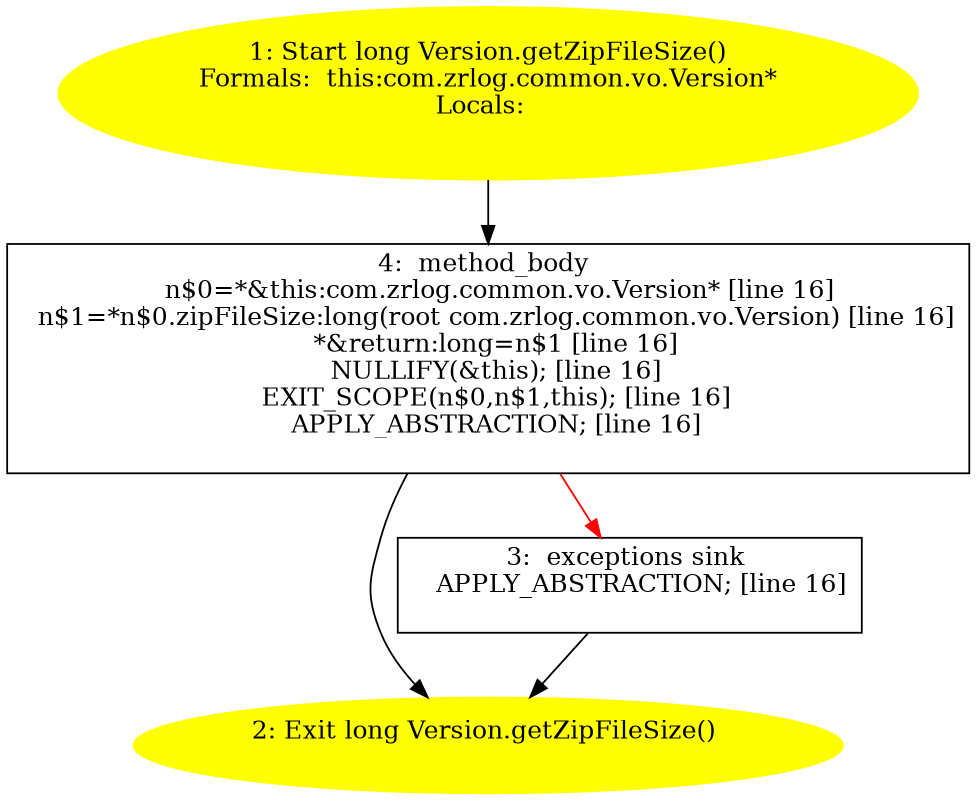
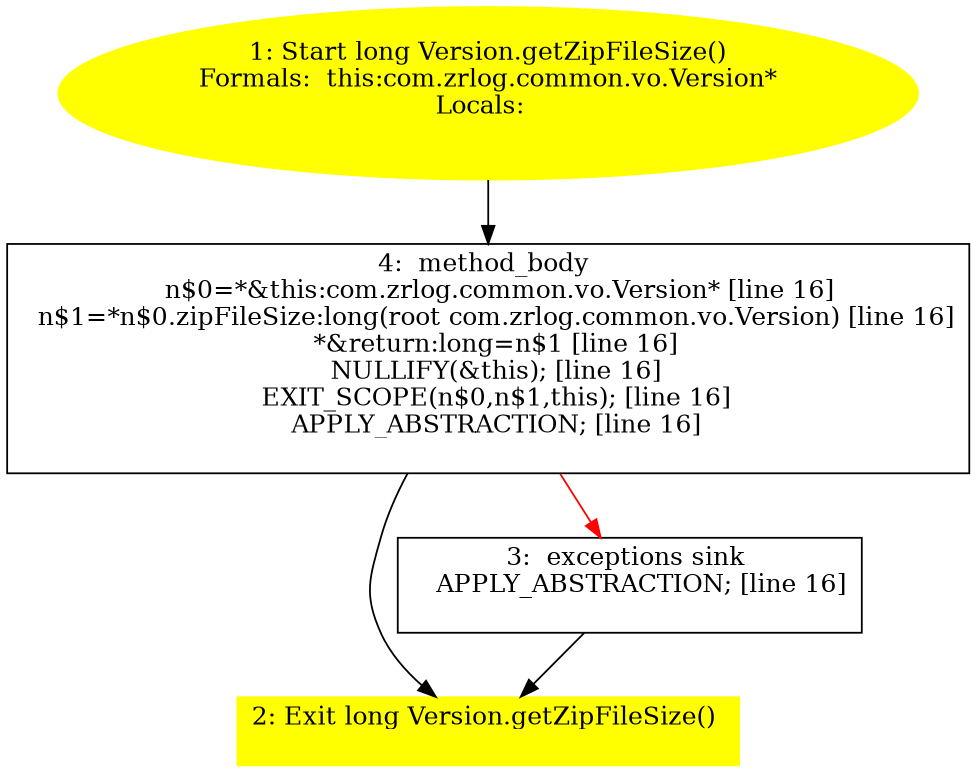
(488, 745) -> (488, 731)
